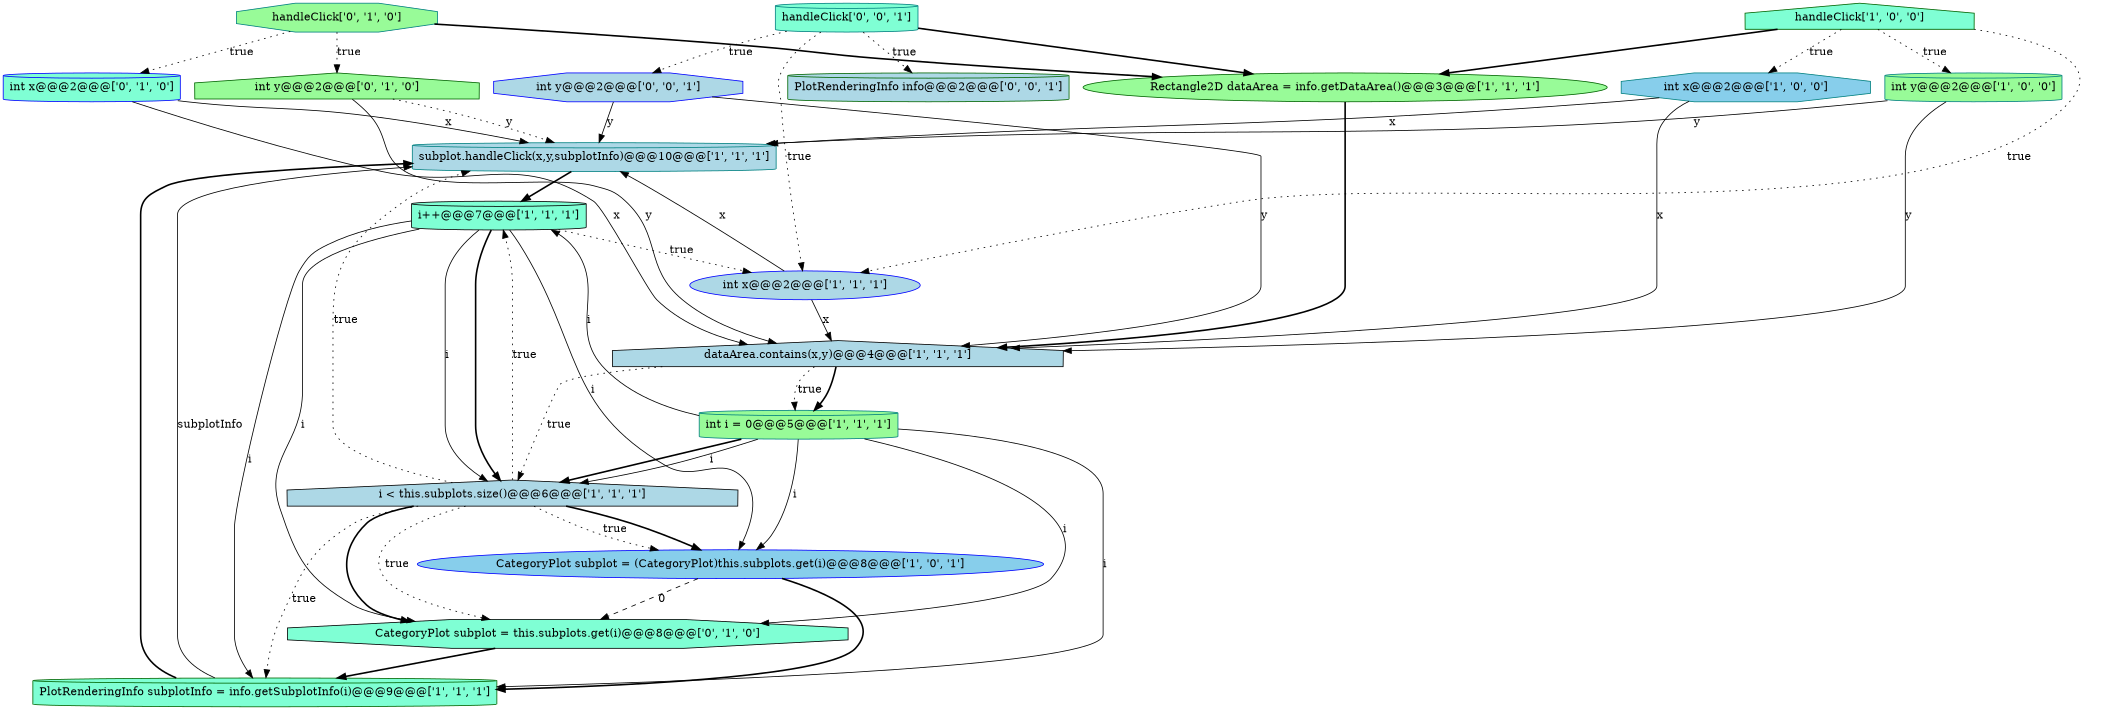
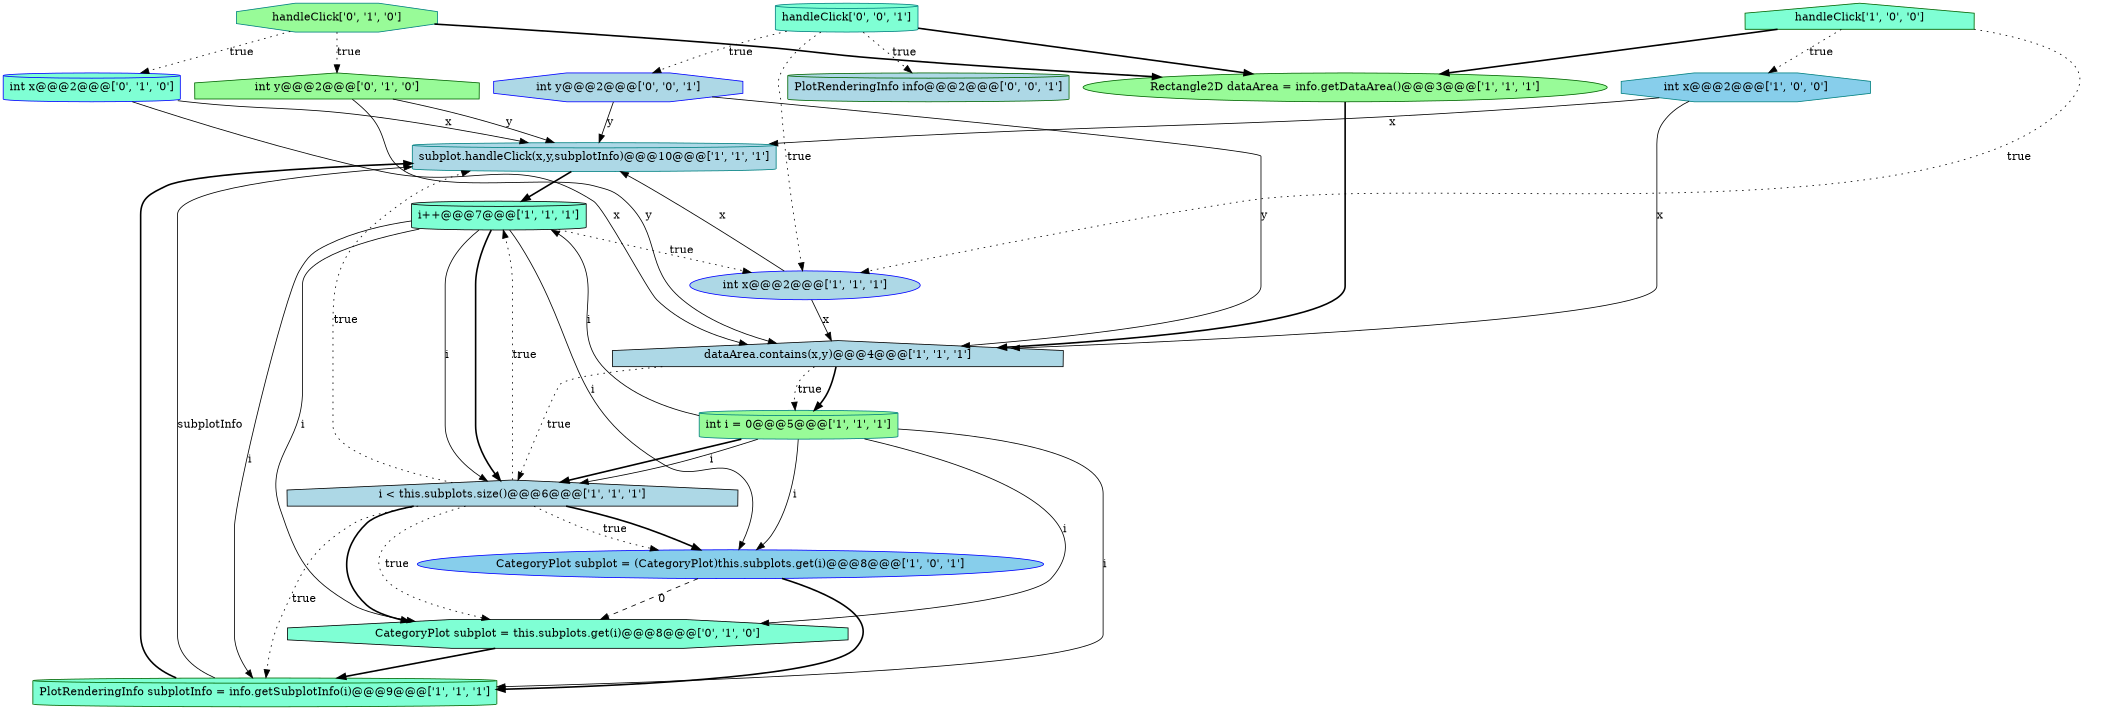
(1973, 87) -> none
(470, 117) -> (470, 117)
